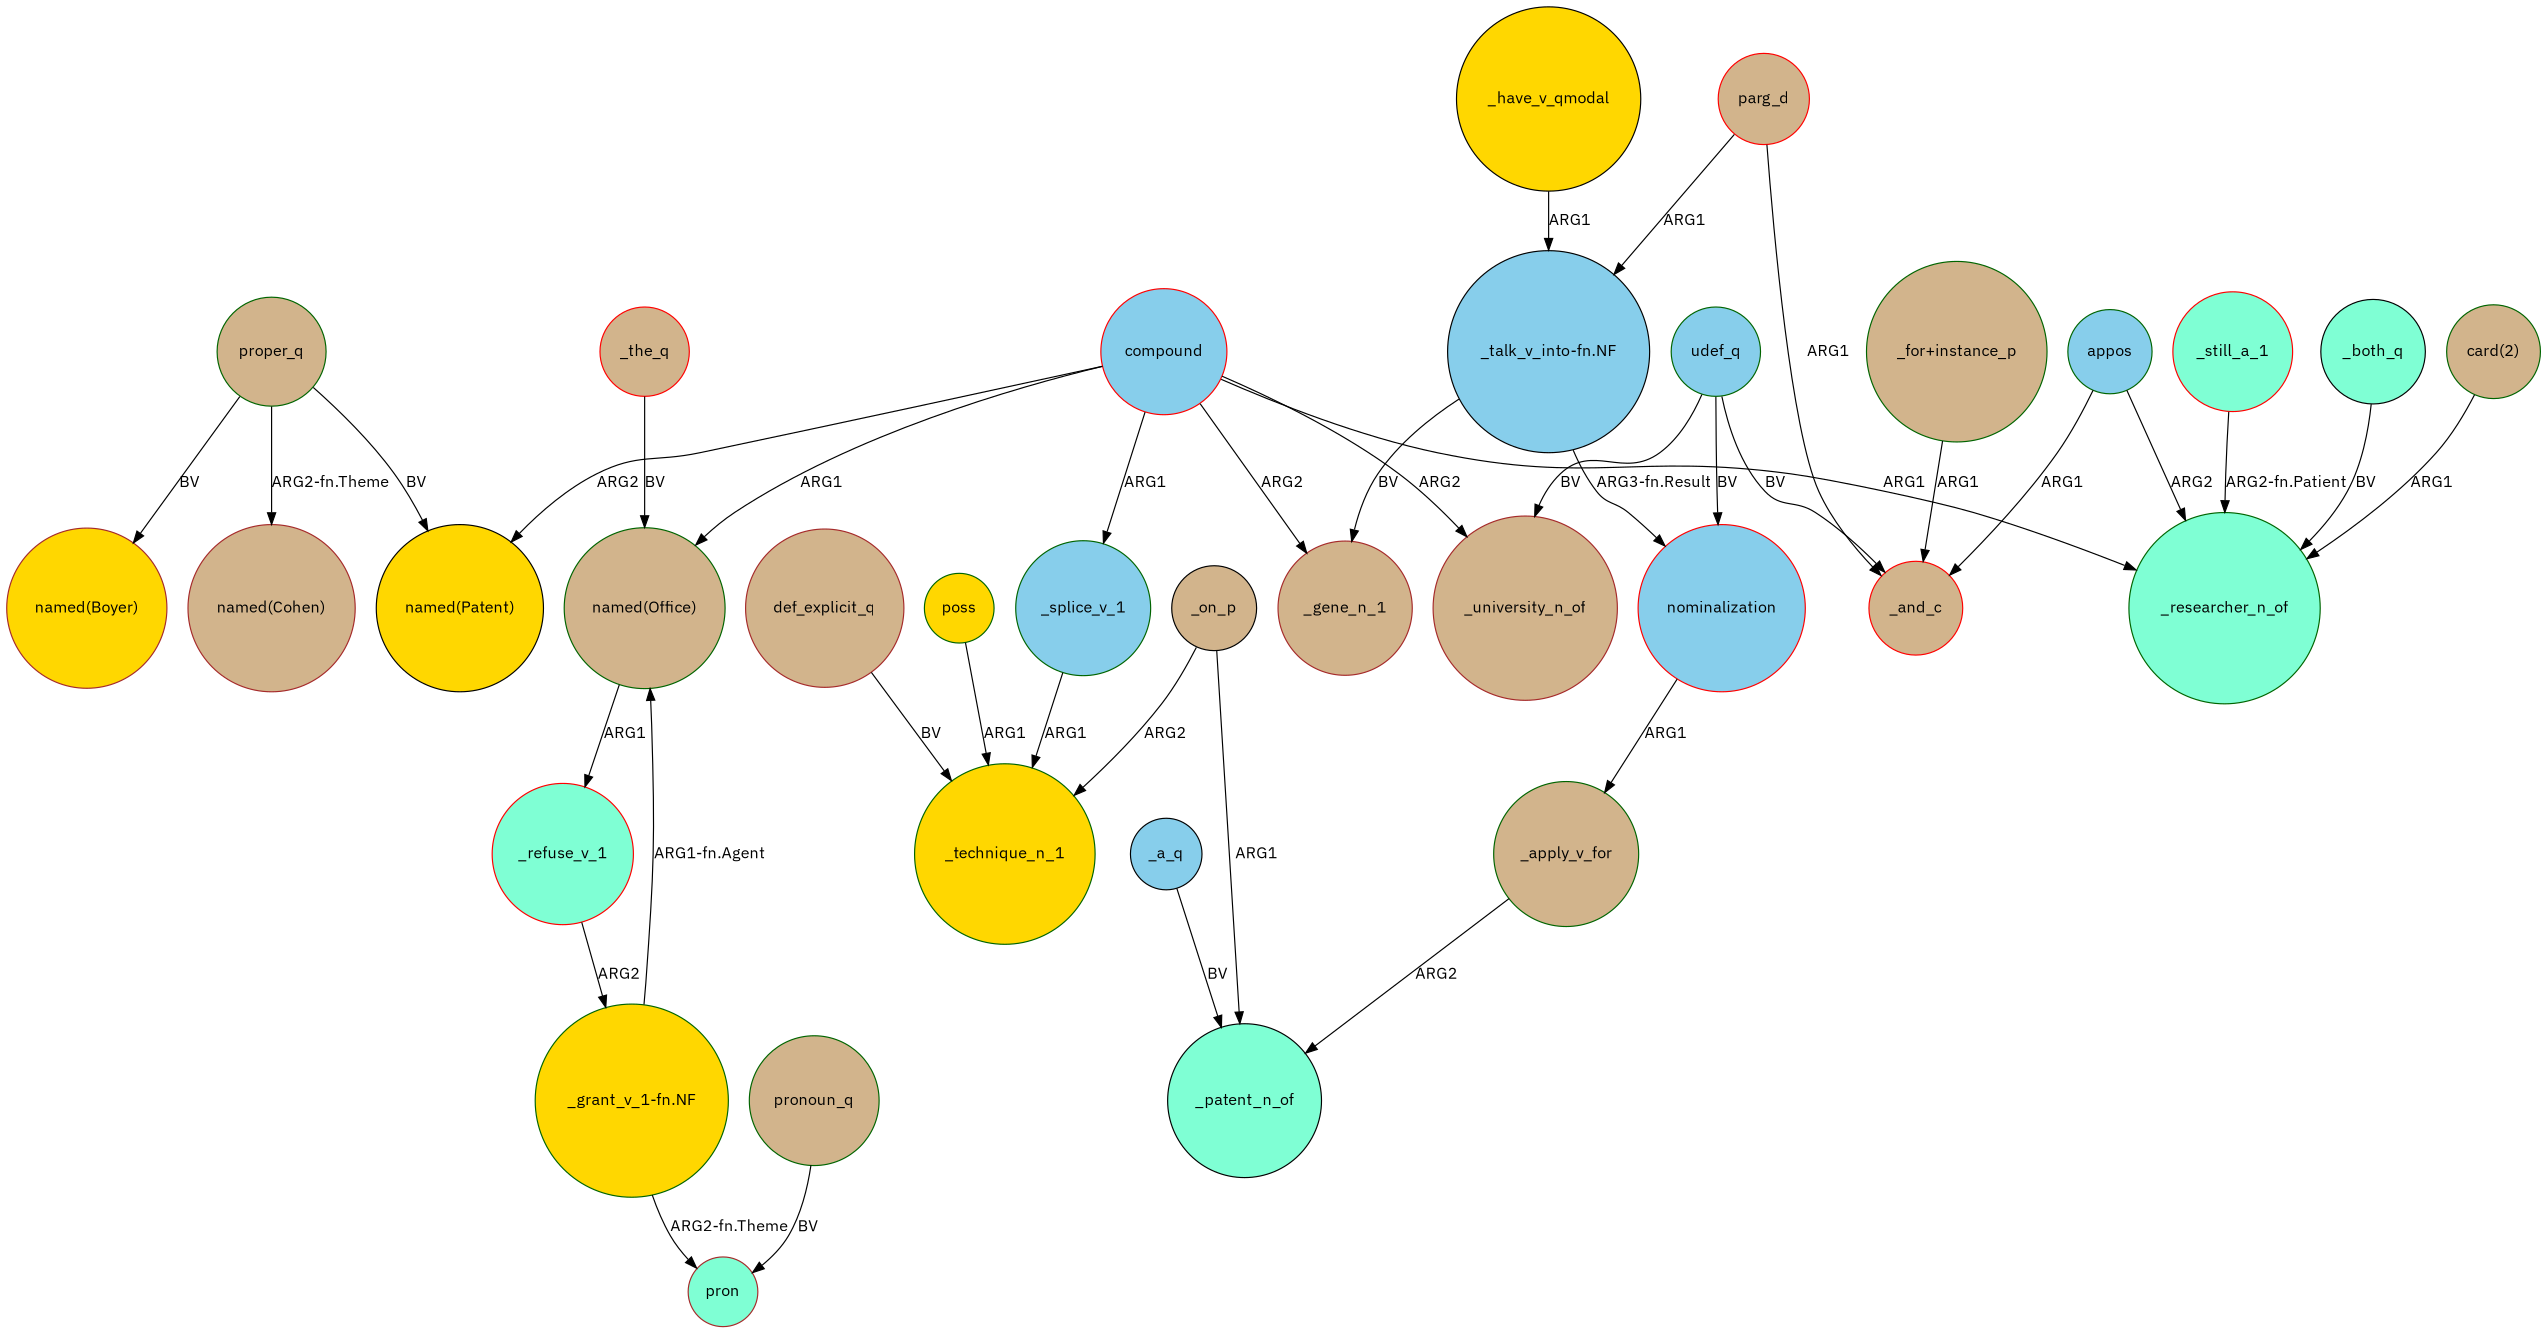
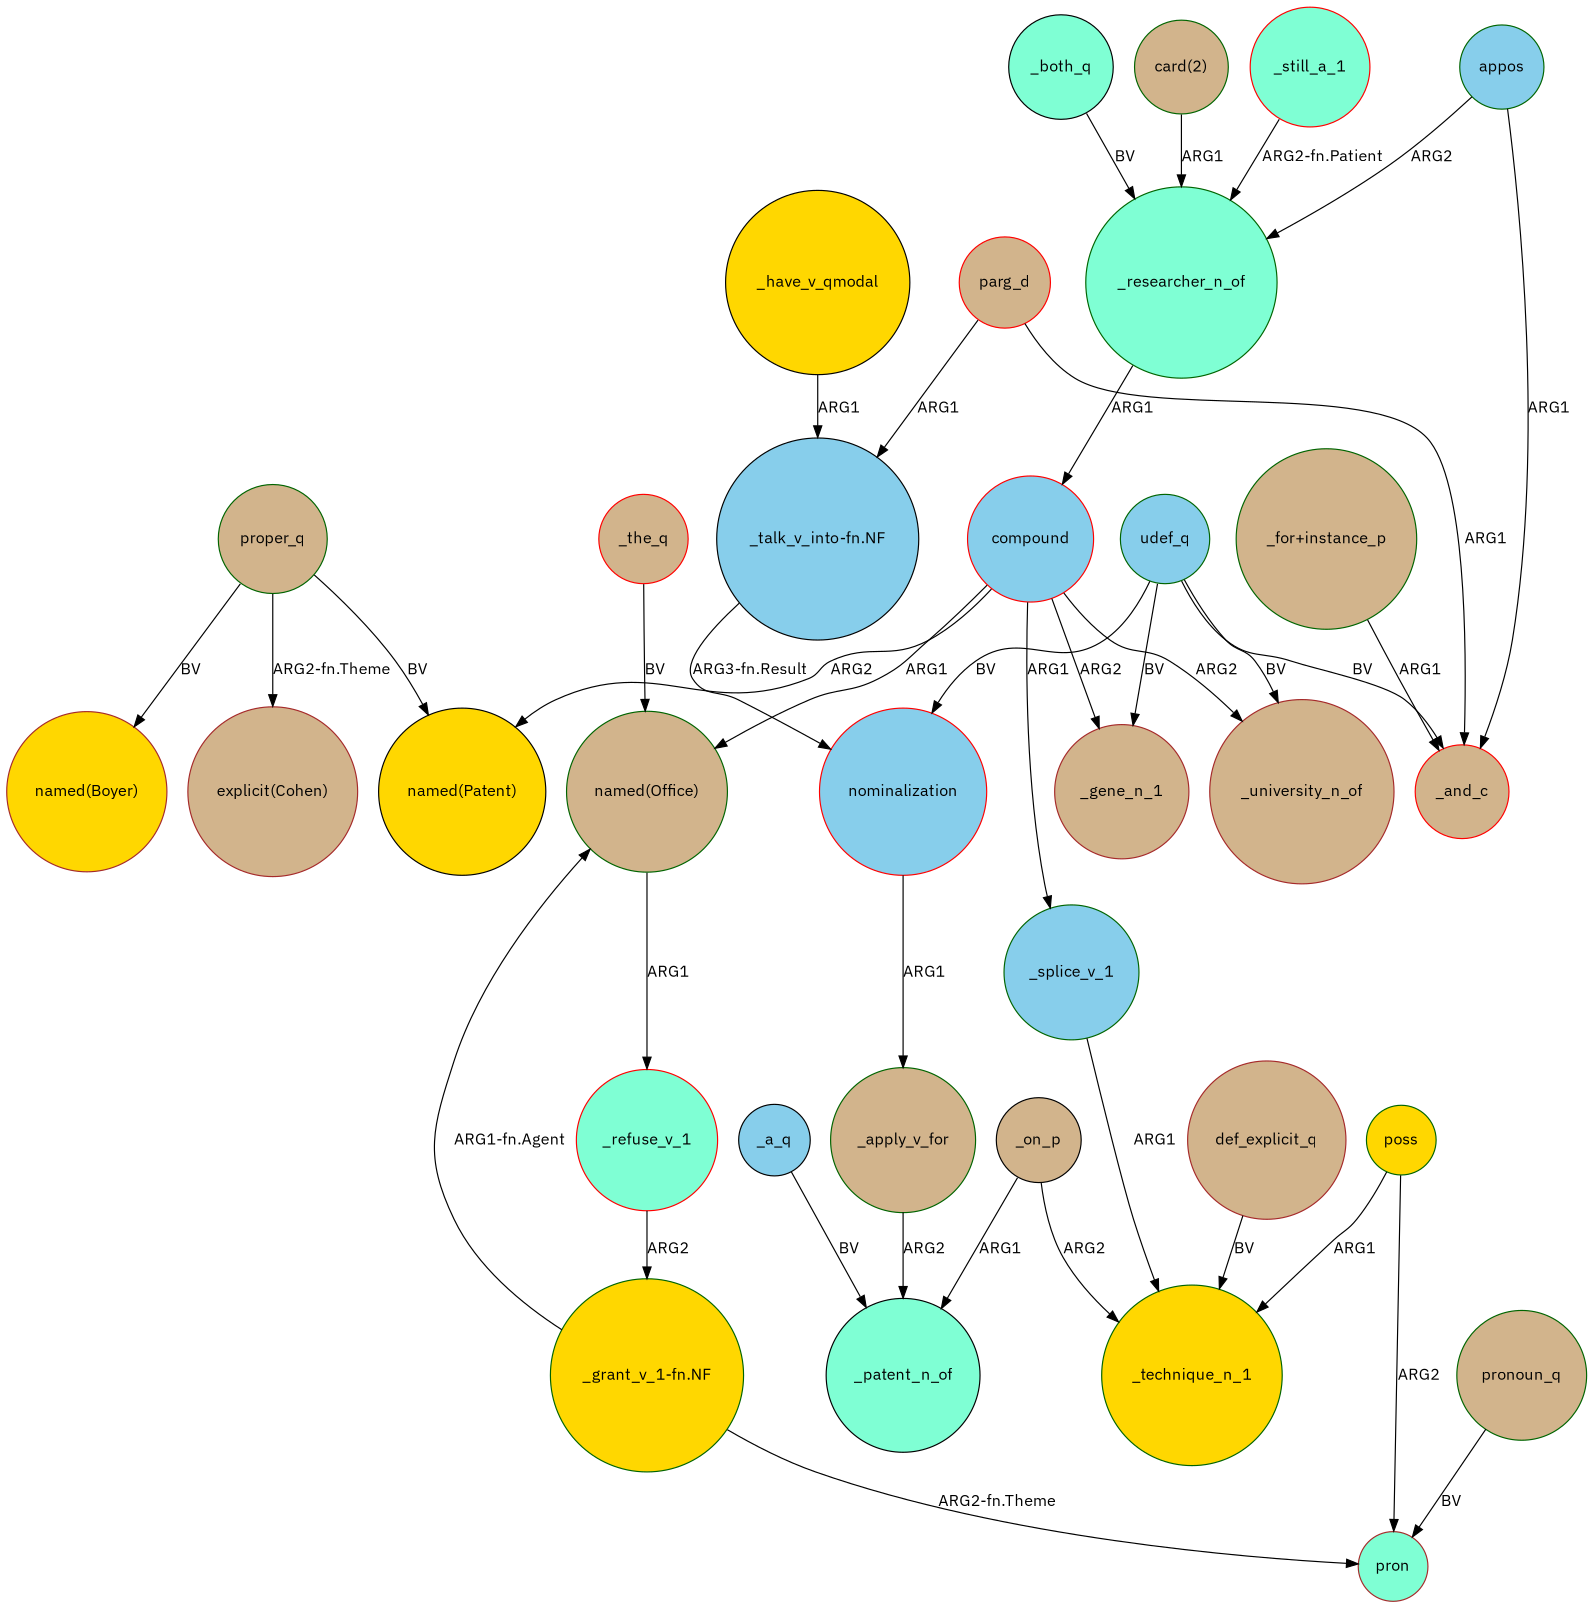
(1393, 454) -> (1147, 642)
(1673, 466) -> (1101, 420)
(272, 608) -> (273, 792)
none -> (1397, 1347)
